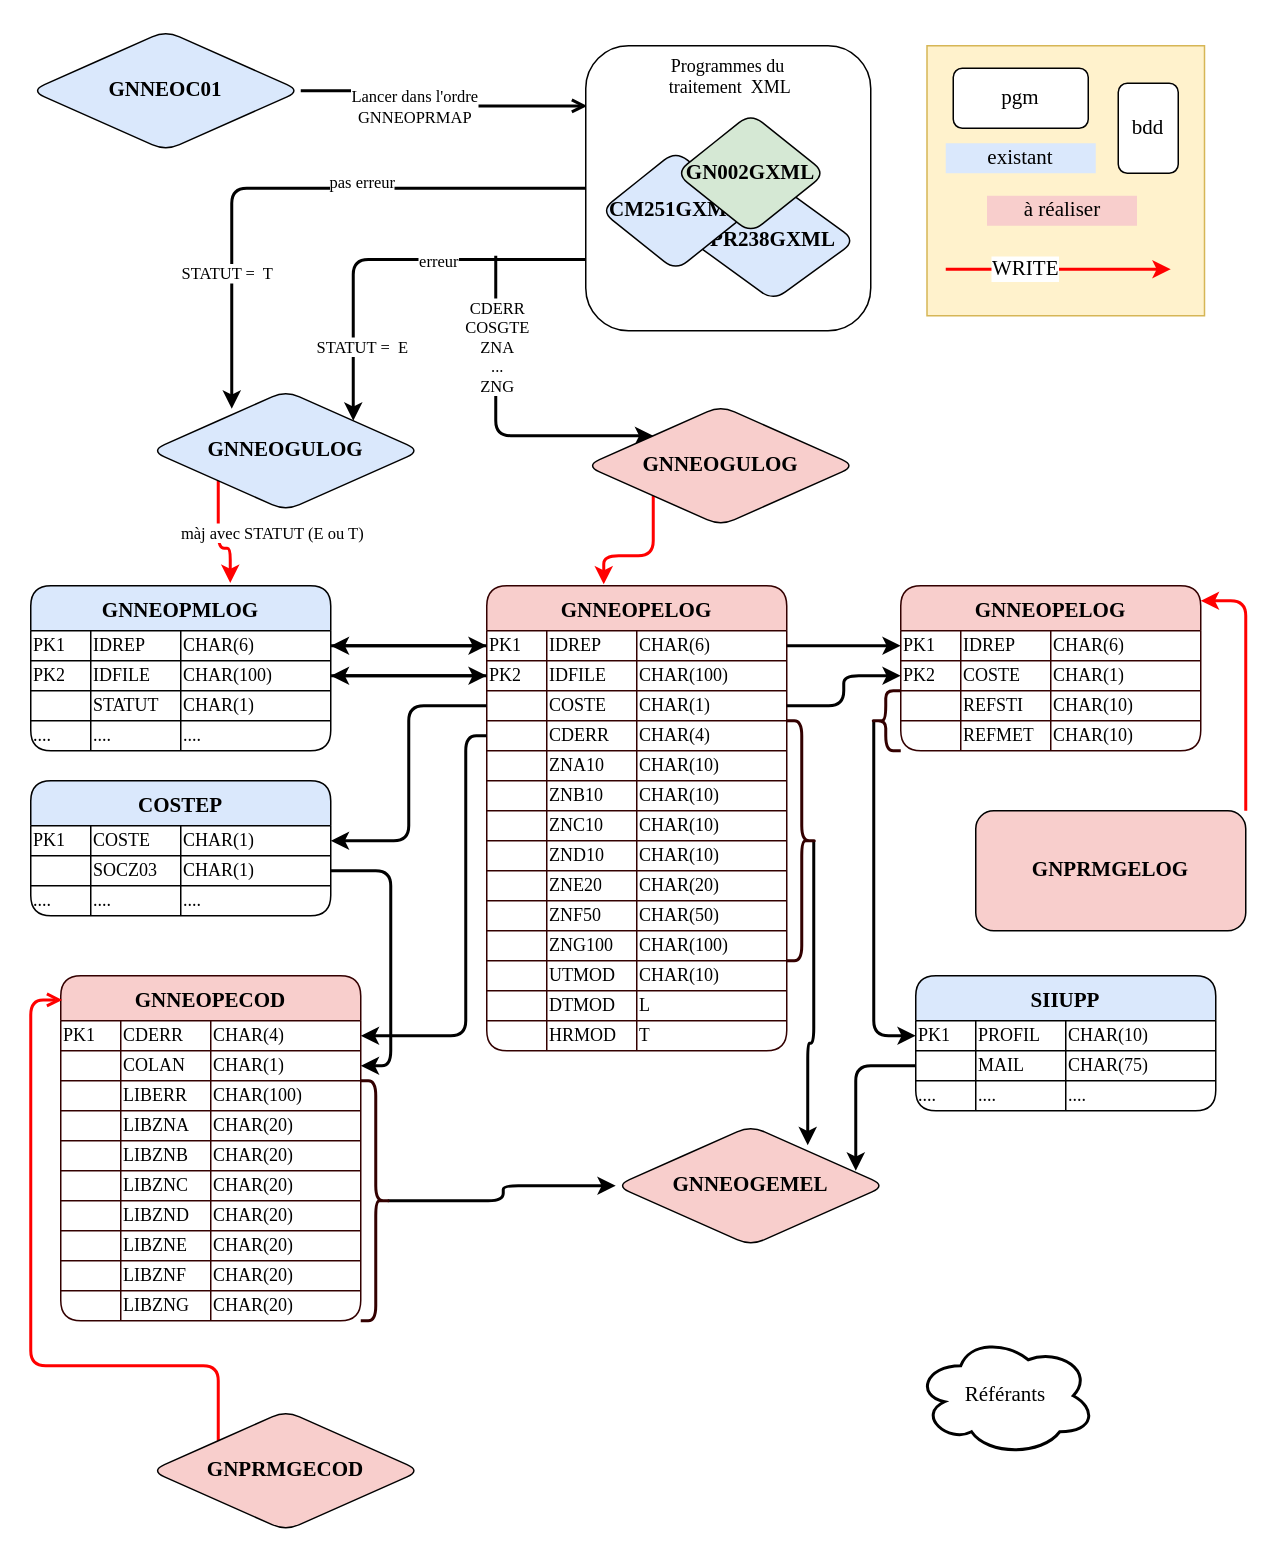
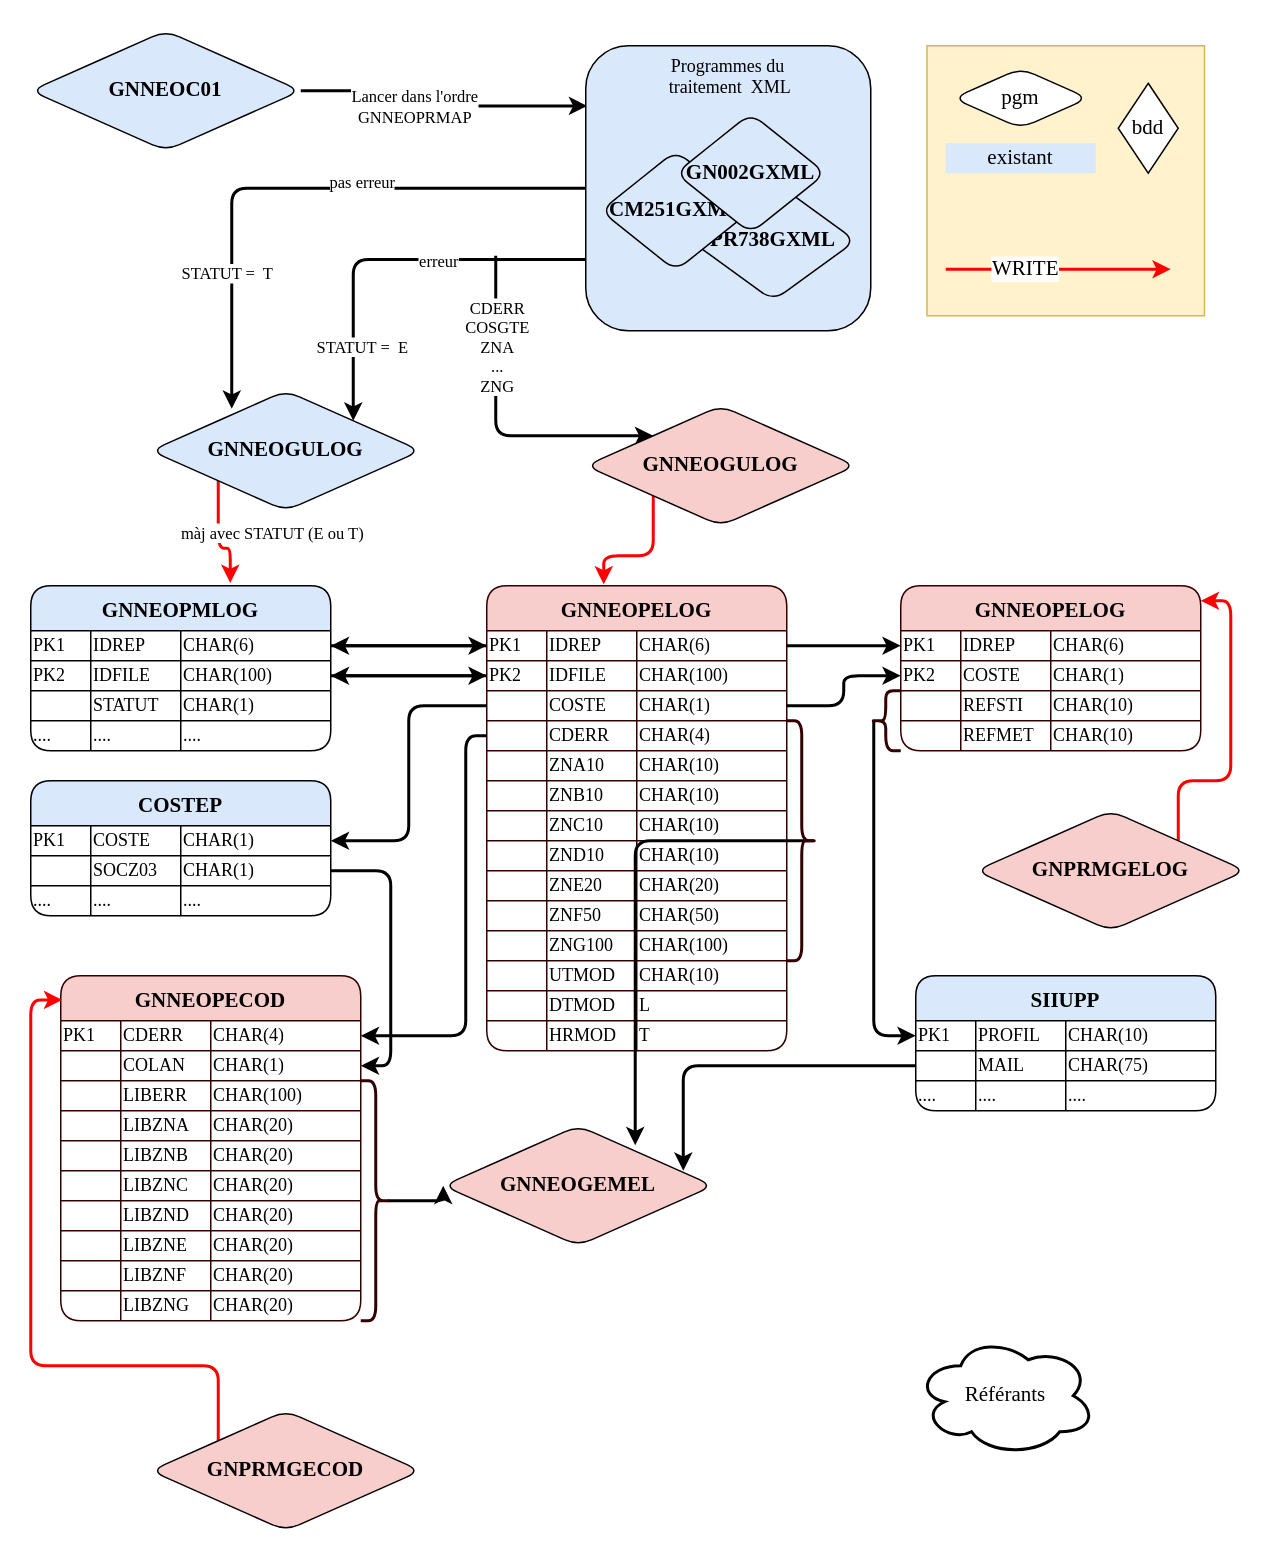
(728, 78) -> (728, 78)
(1021, 98) -> (1021, 98)
(573, 106) -> (572, 106)
(1148, 128) -> (1148, 128)
(751, 173) -> (751, 173)
(1062, 211) -> none
(773, 241) -> (773, 241)
(1111, 871) -> (1111, 871)
(39, 1001) -> (39, 1000)
(751, 1186) -> (578, 1186)
